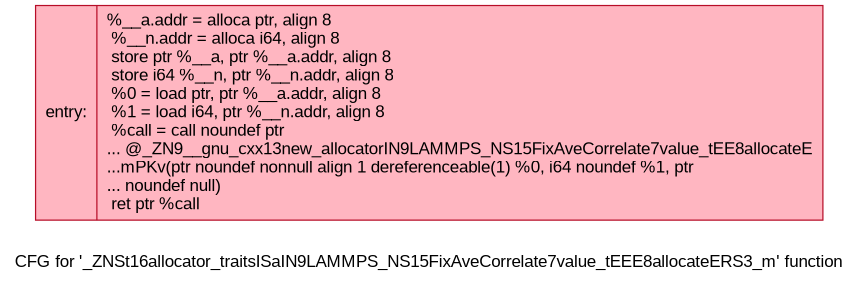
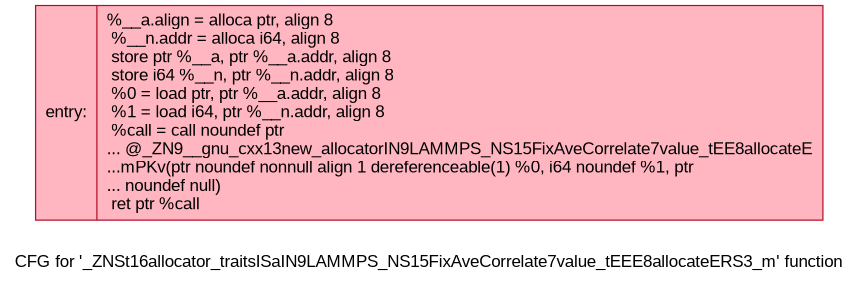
(220, 20) -> (220, 20)
